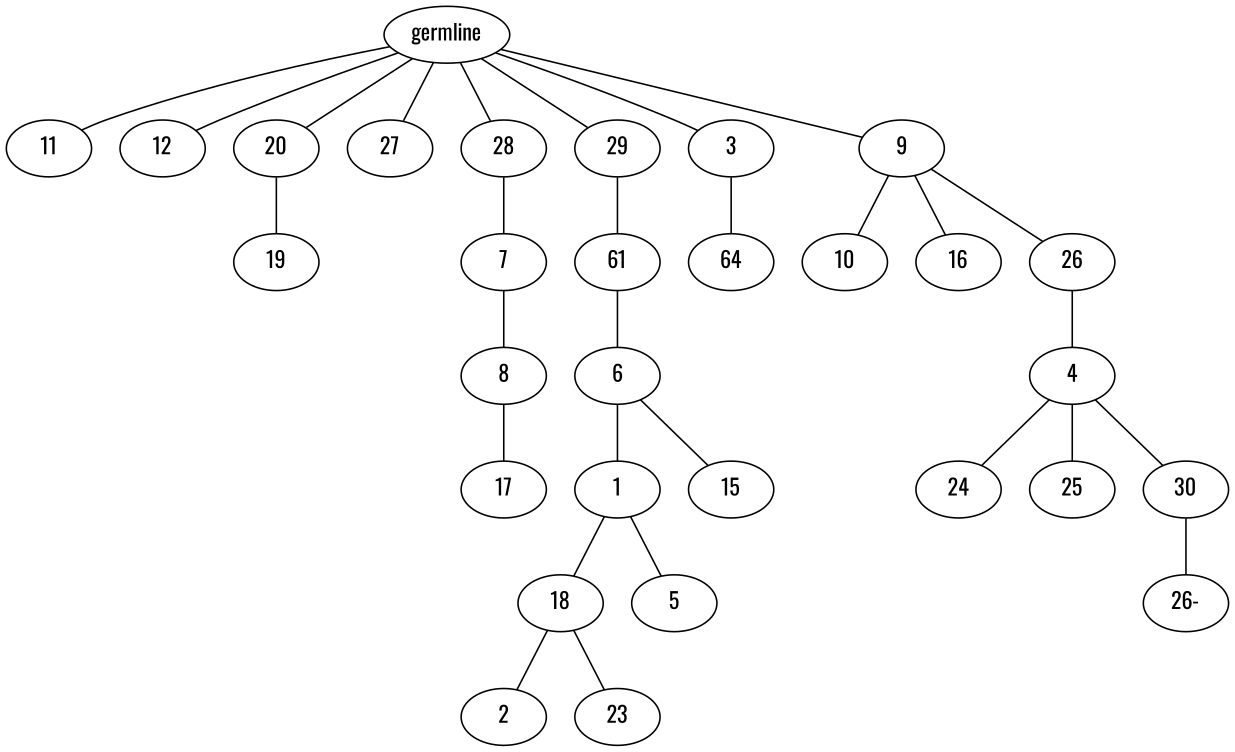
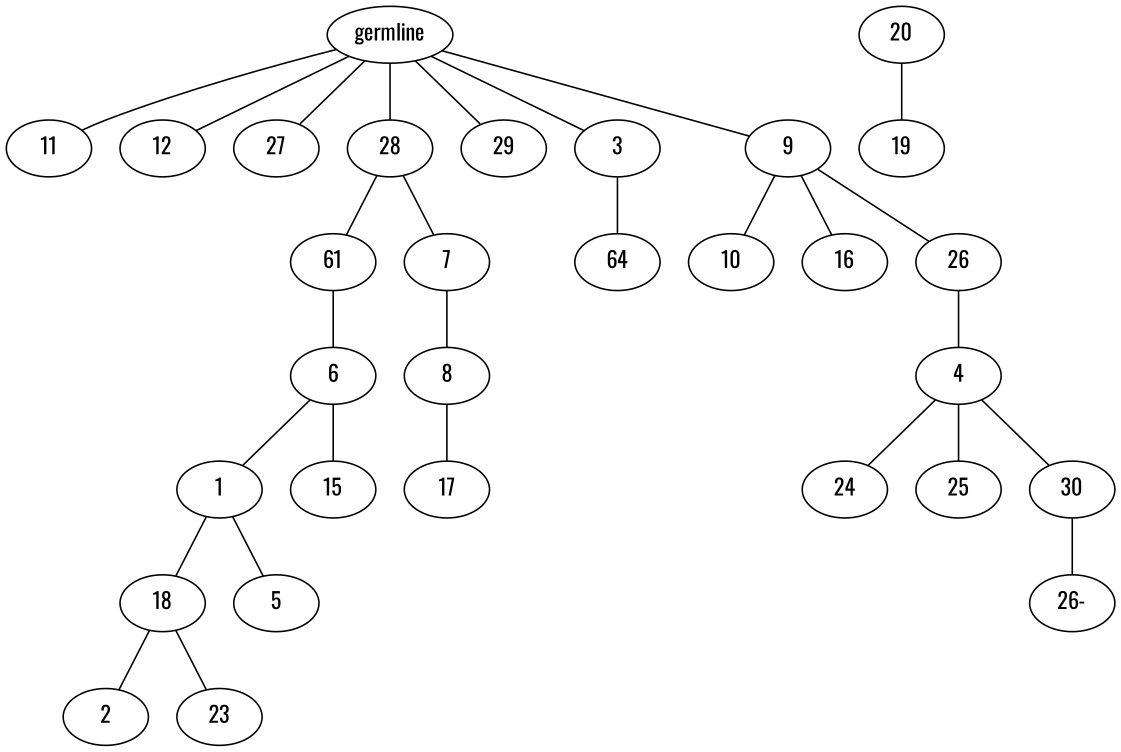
(359, 93) -> none
(617, 205) -> (362, 205)
